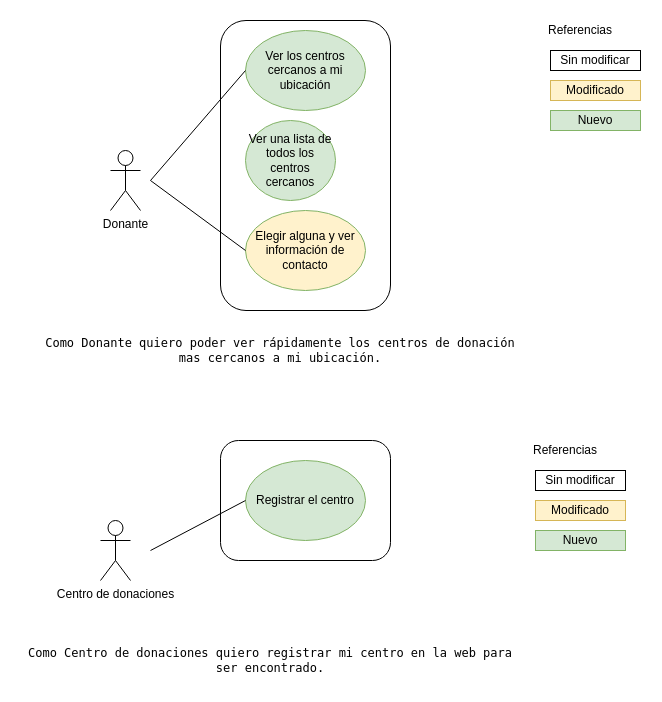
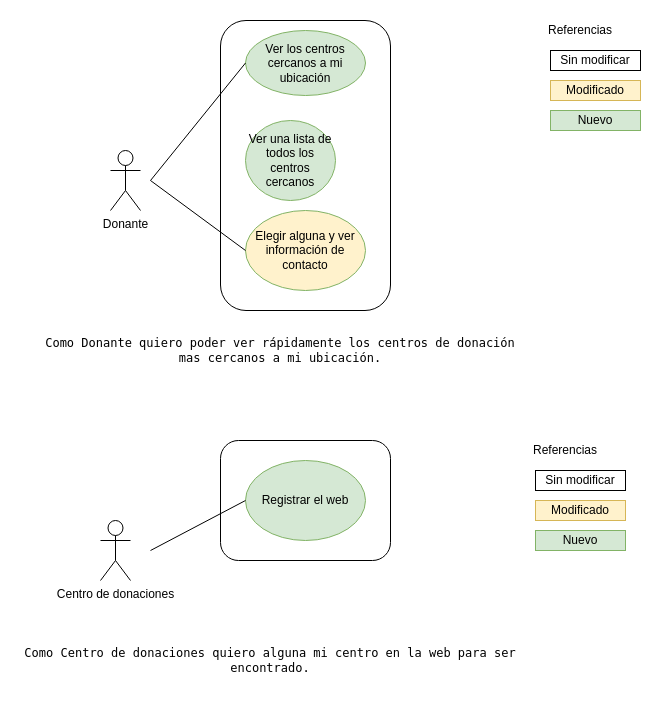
(306, 71) -> (306, 63)
(306, 501) -> (306, 501)
(271, 661) -> (271, 661)
